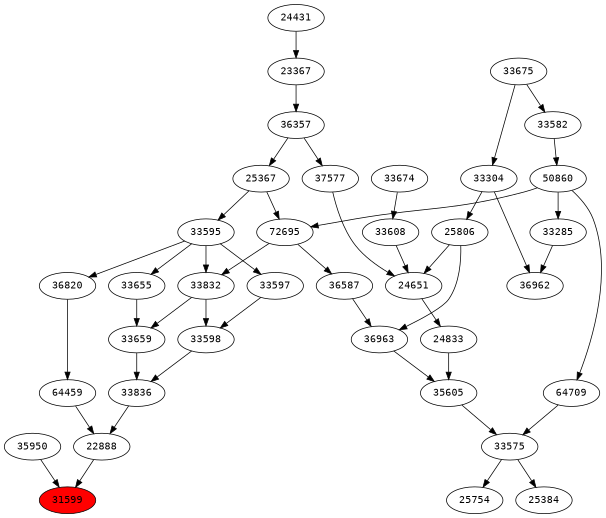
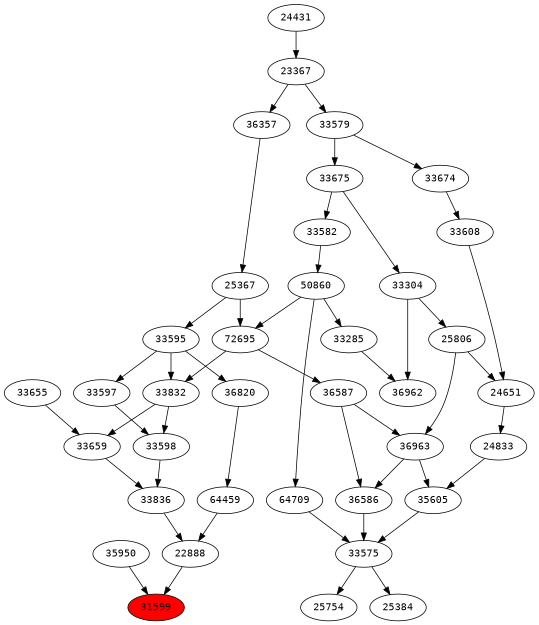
none -> (335, 125)
(330, 179) -> none
(174, 257) -> none
none -> (364, 500)
